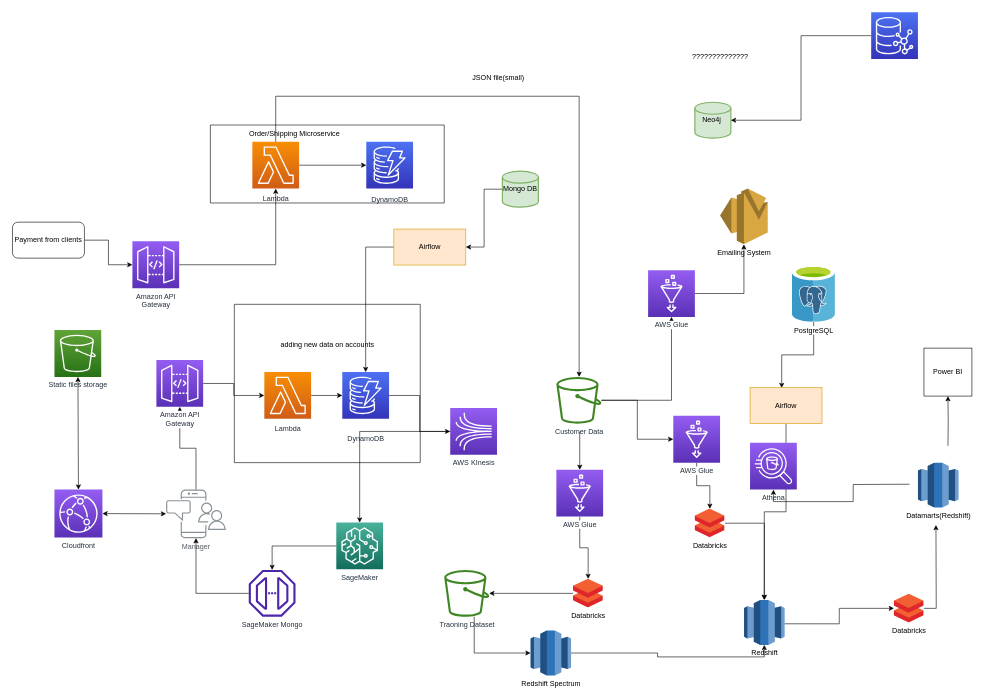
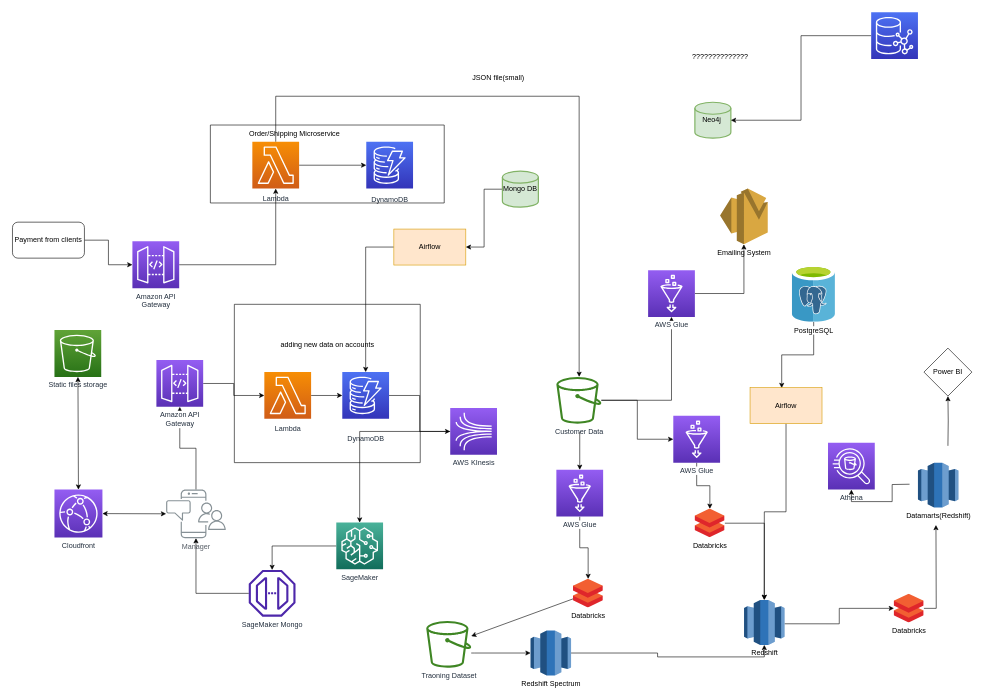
(948, 372) -> (948, 372)
(774, 467) -> (852, 467)
(467, 594) -> (449, 645)
